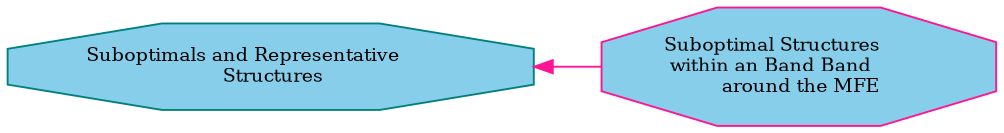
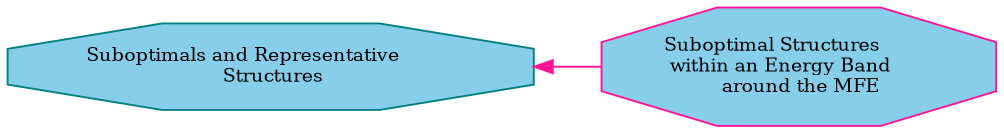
(799, 67) -> (799, 67)
